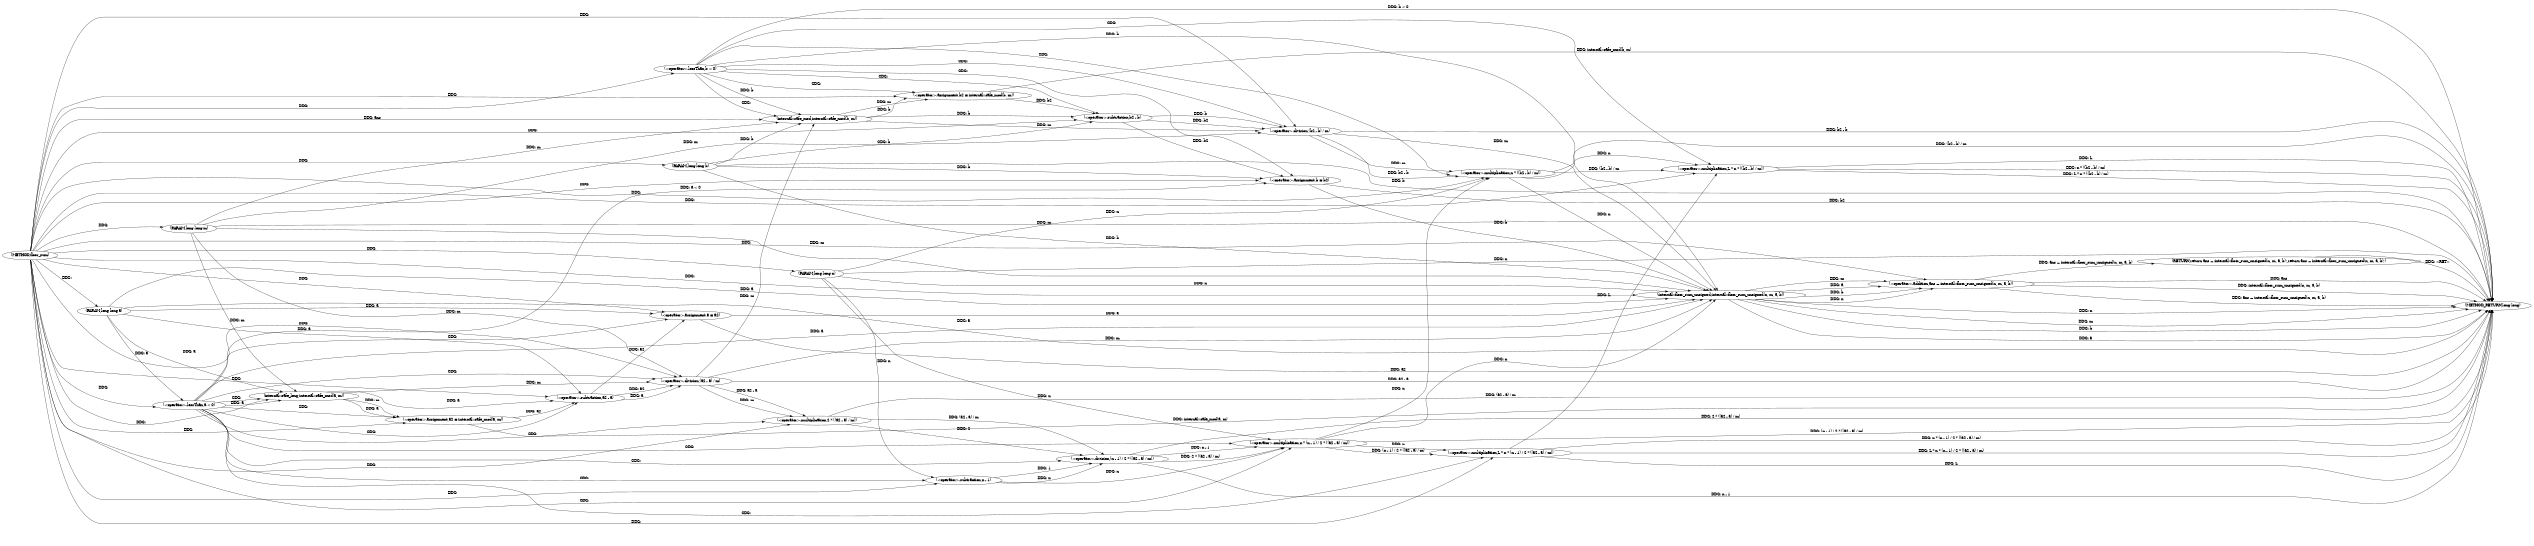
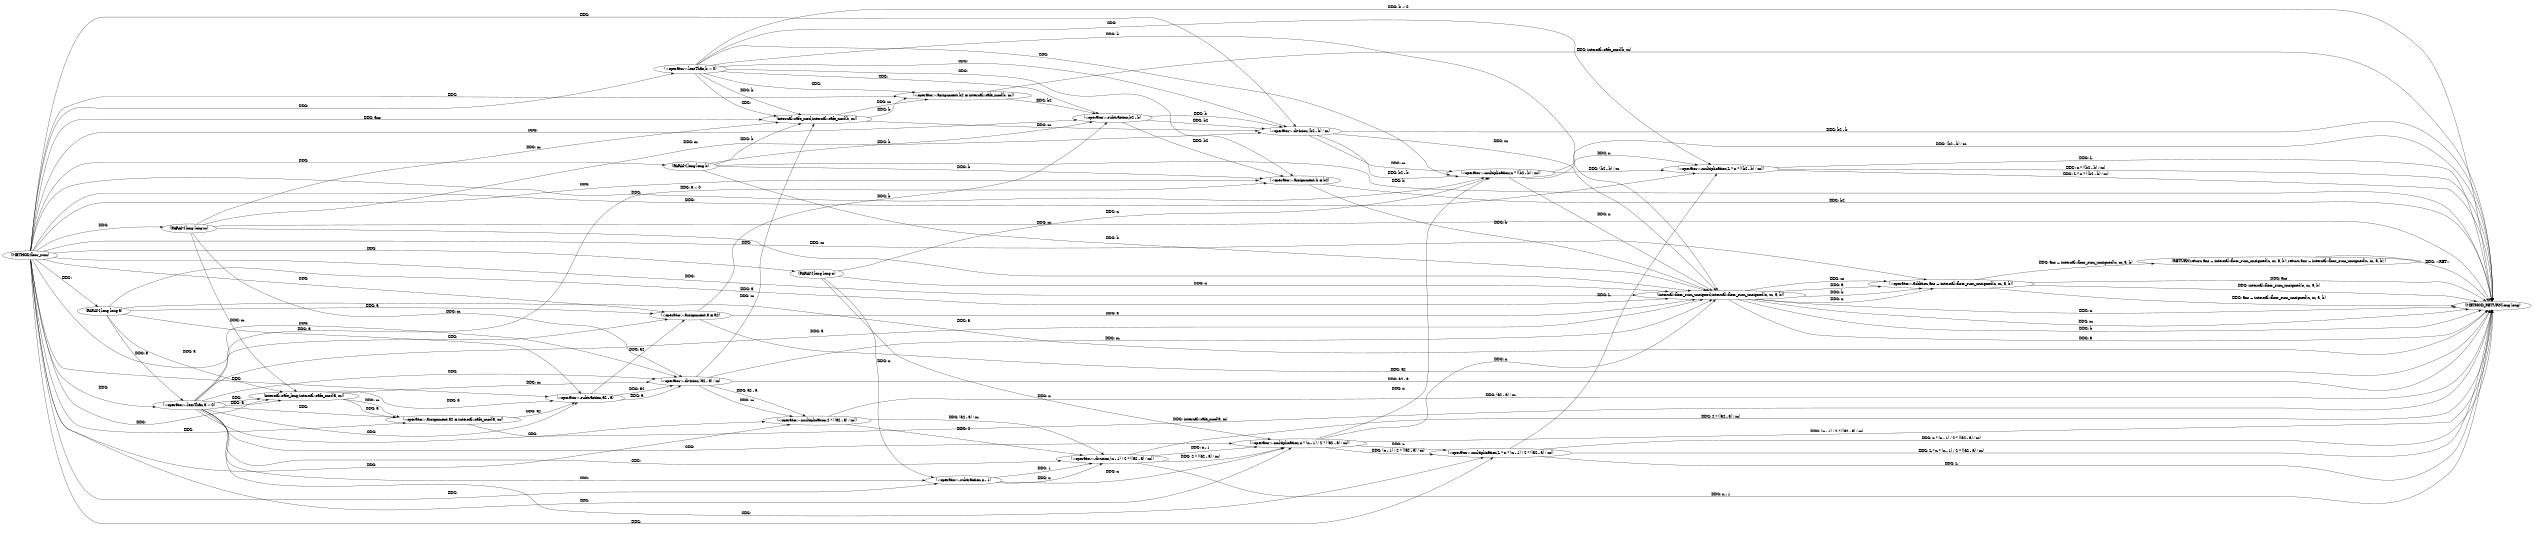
(969, 116) -> (883, 199)
(884, 142) -> (884, 142)
(1675, 260) -> none
